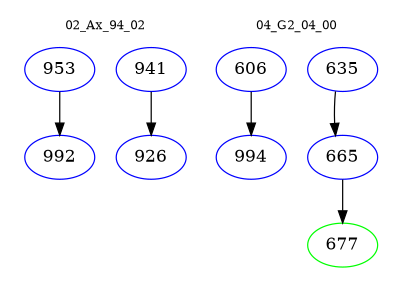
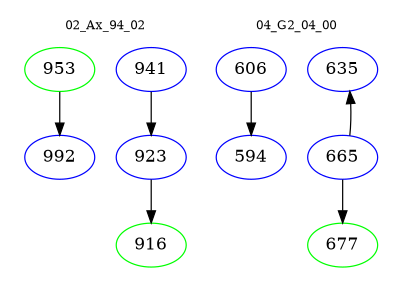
(60, 70) -> (60, 70)
(335, 107) -> (351, 120)
(151, 157) -> (151, 157)
(251, 157) -> (251, 157)
none -> (151, 245)
